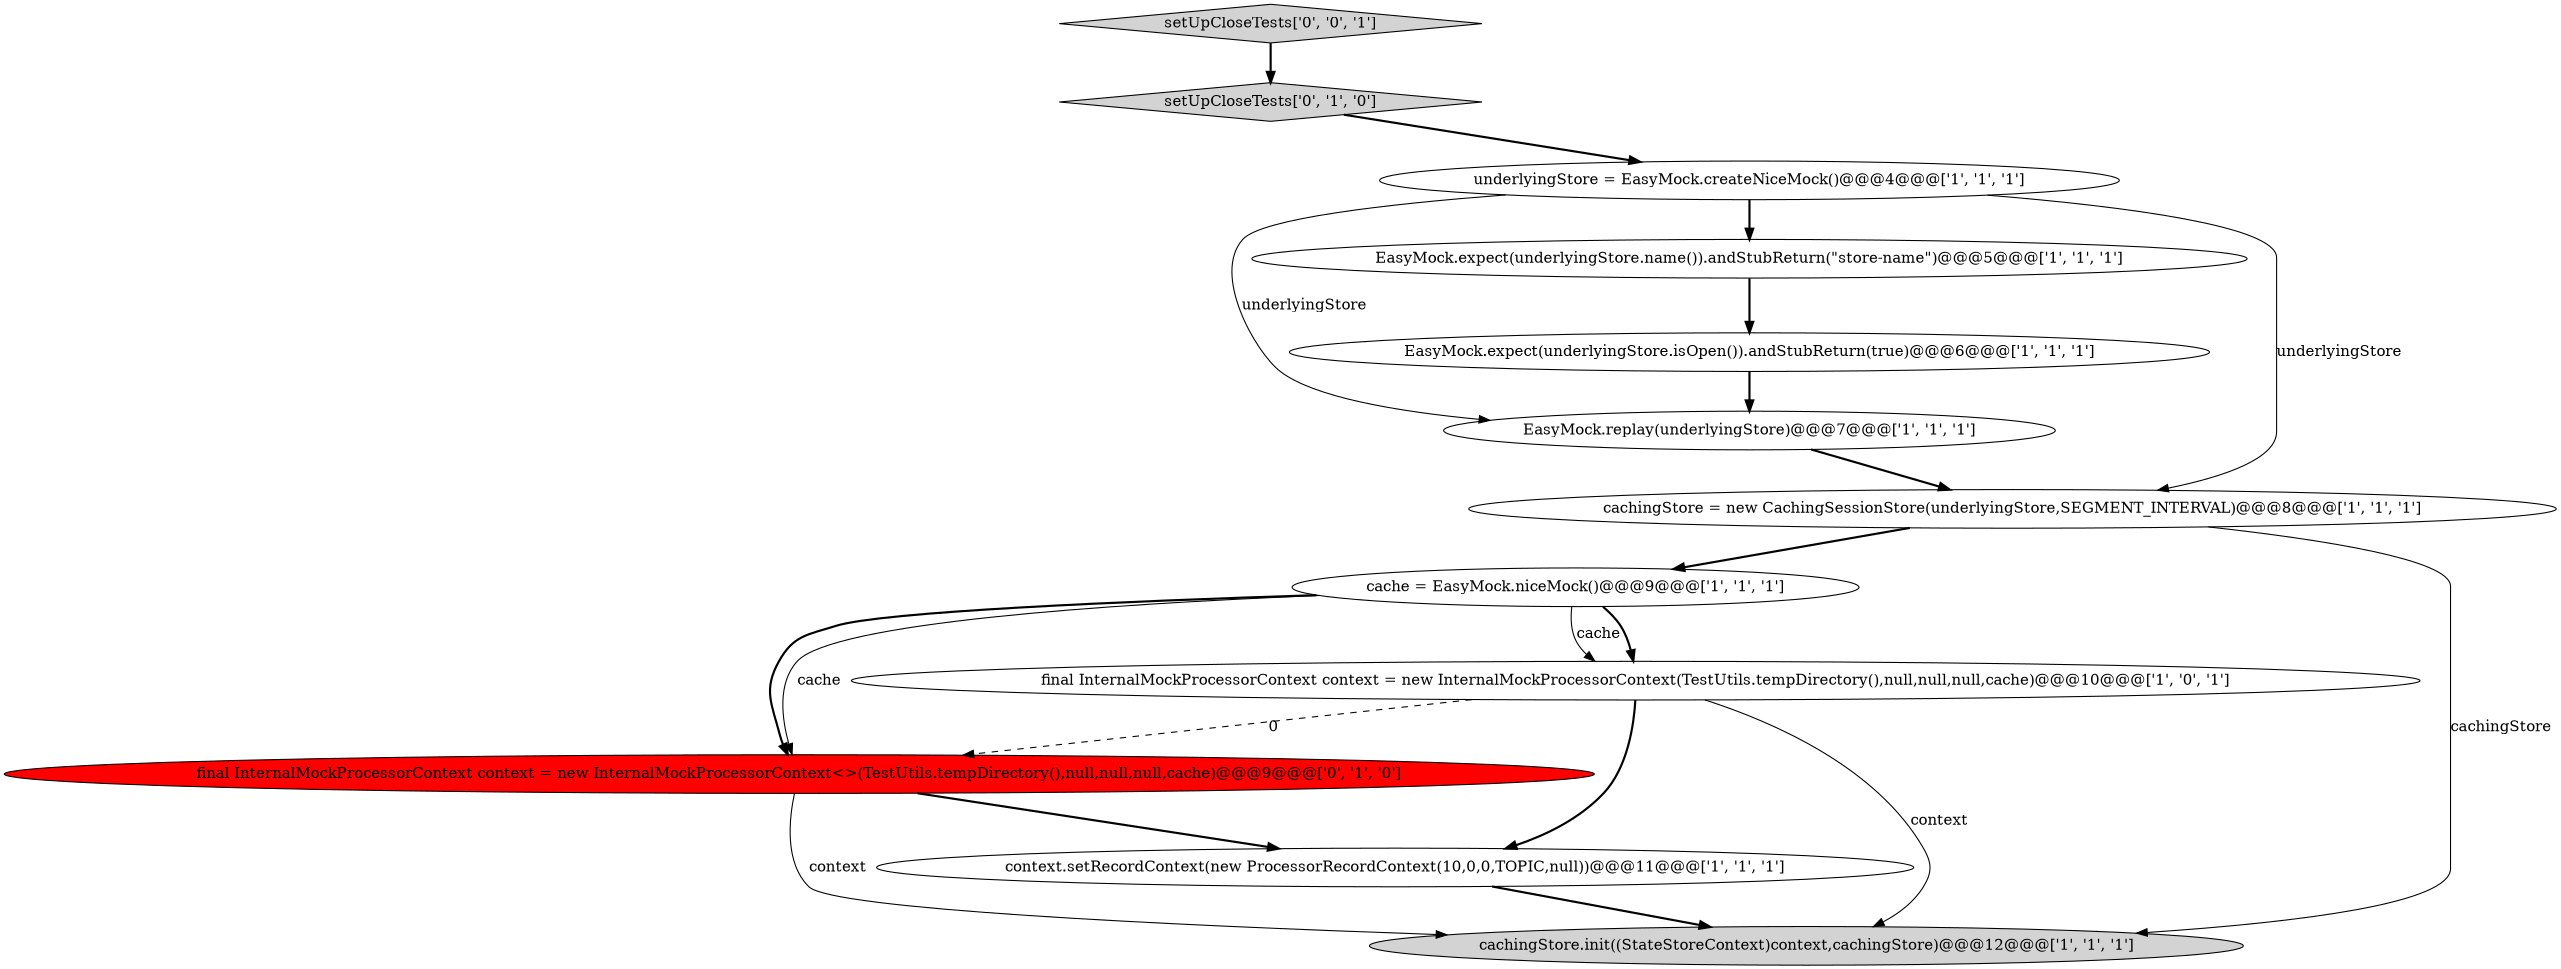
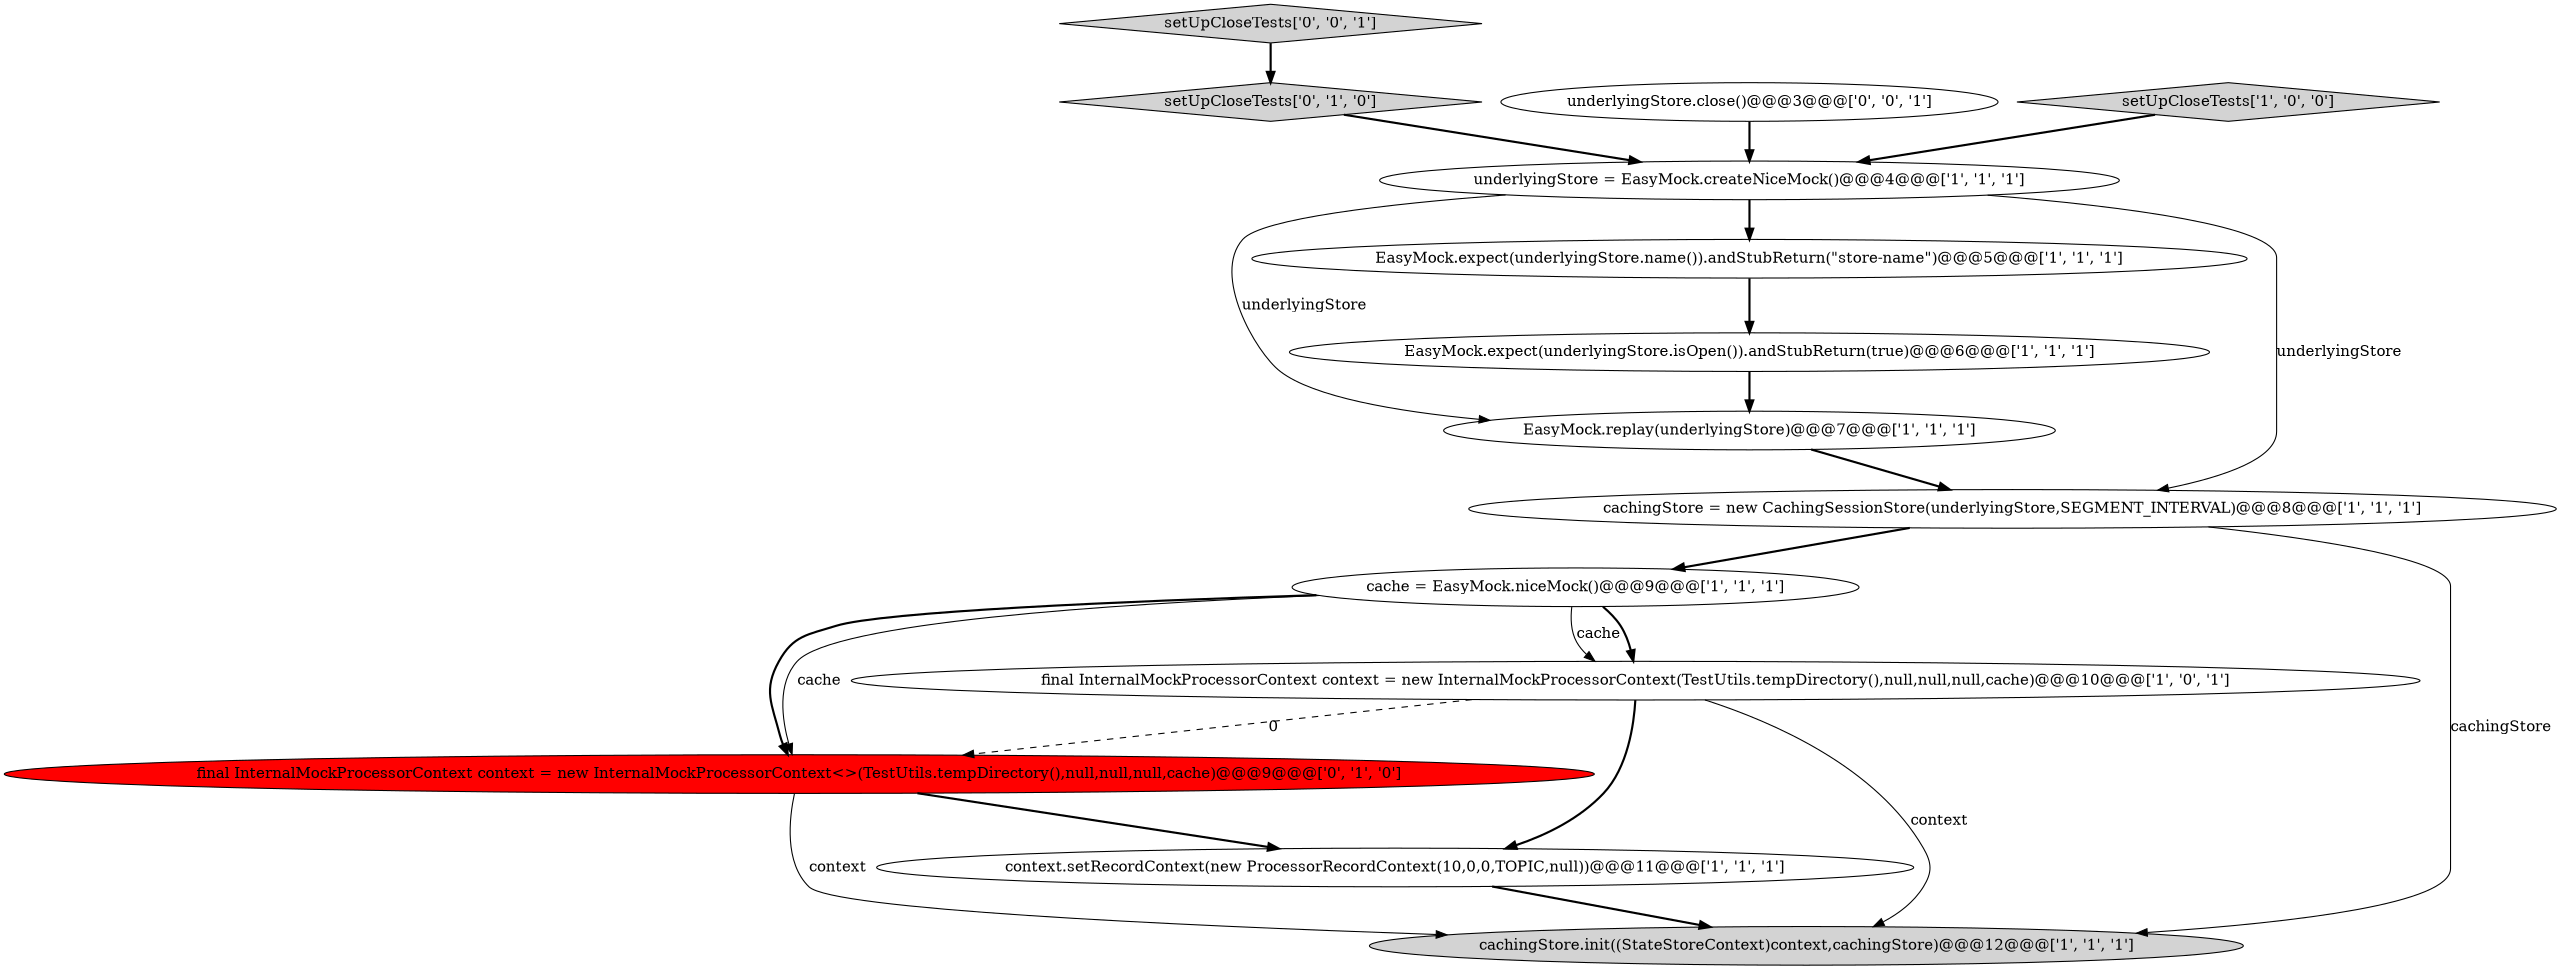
none -> (1749, 102)
none -> (2228, 102)
